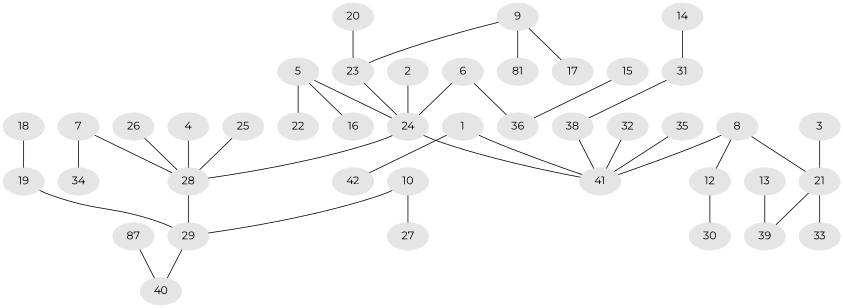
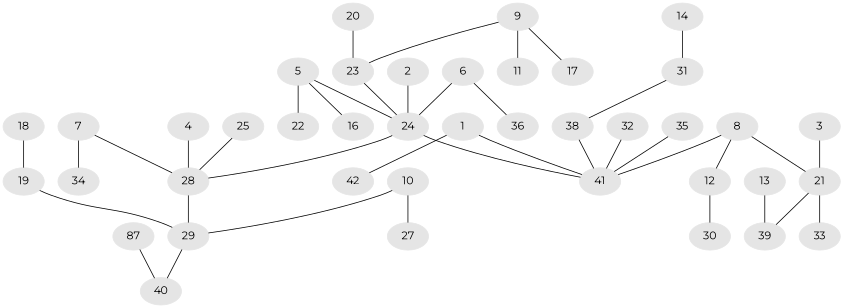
(518, 72) -> (518, 72)
(628, 72) -> none
(133, 127) -> none
